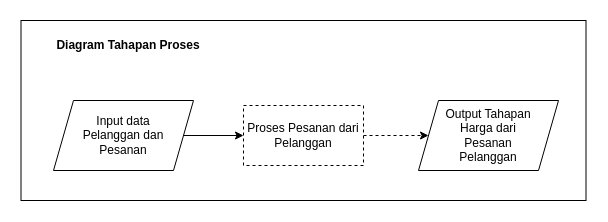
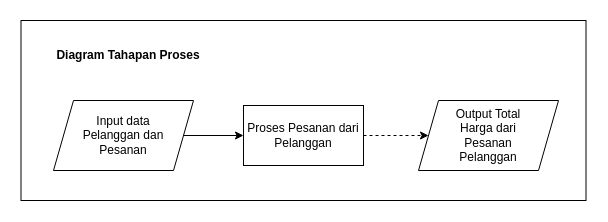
(129, 46) -> (129, 56)
(304, 136) -> (304, 136)
(489, 136) -> (489, 136)
